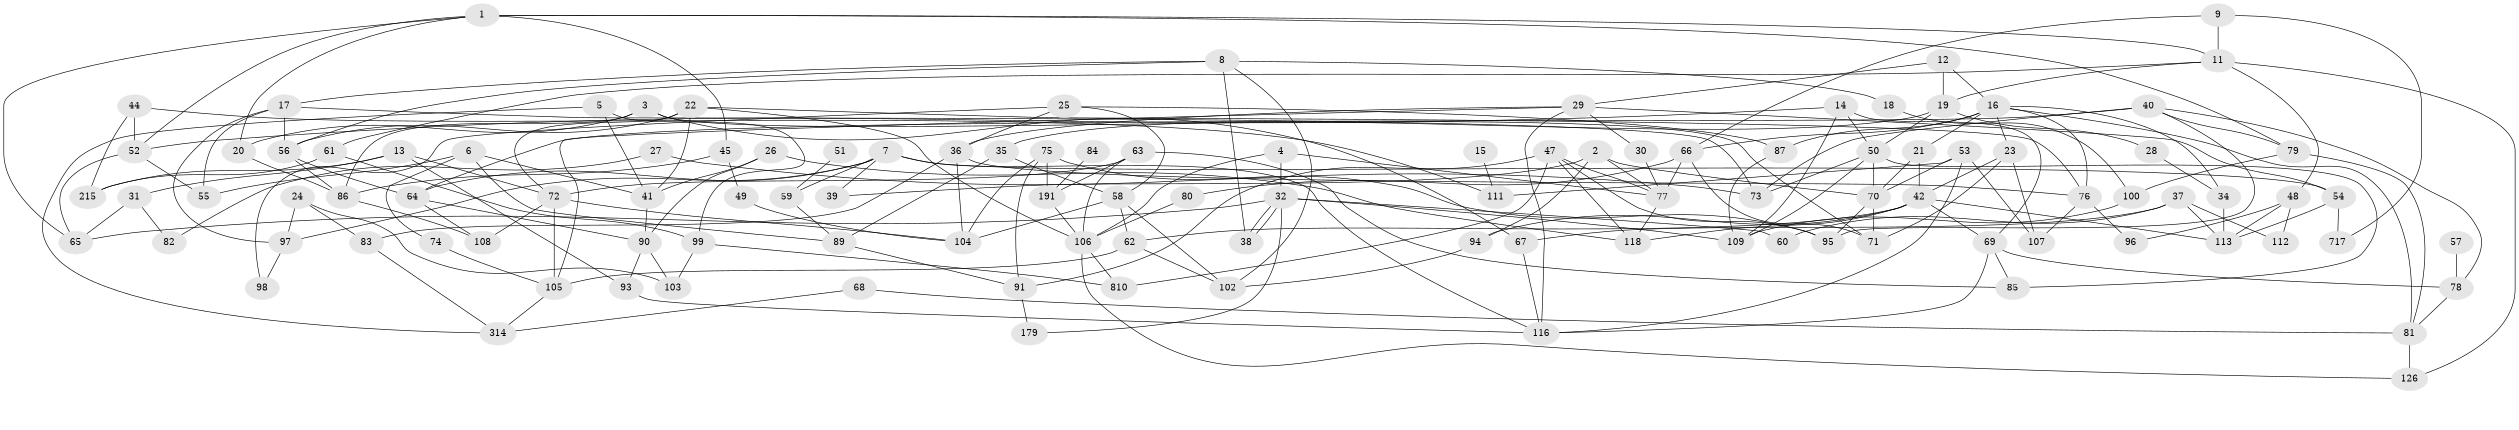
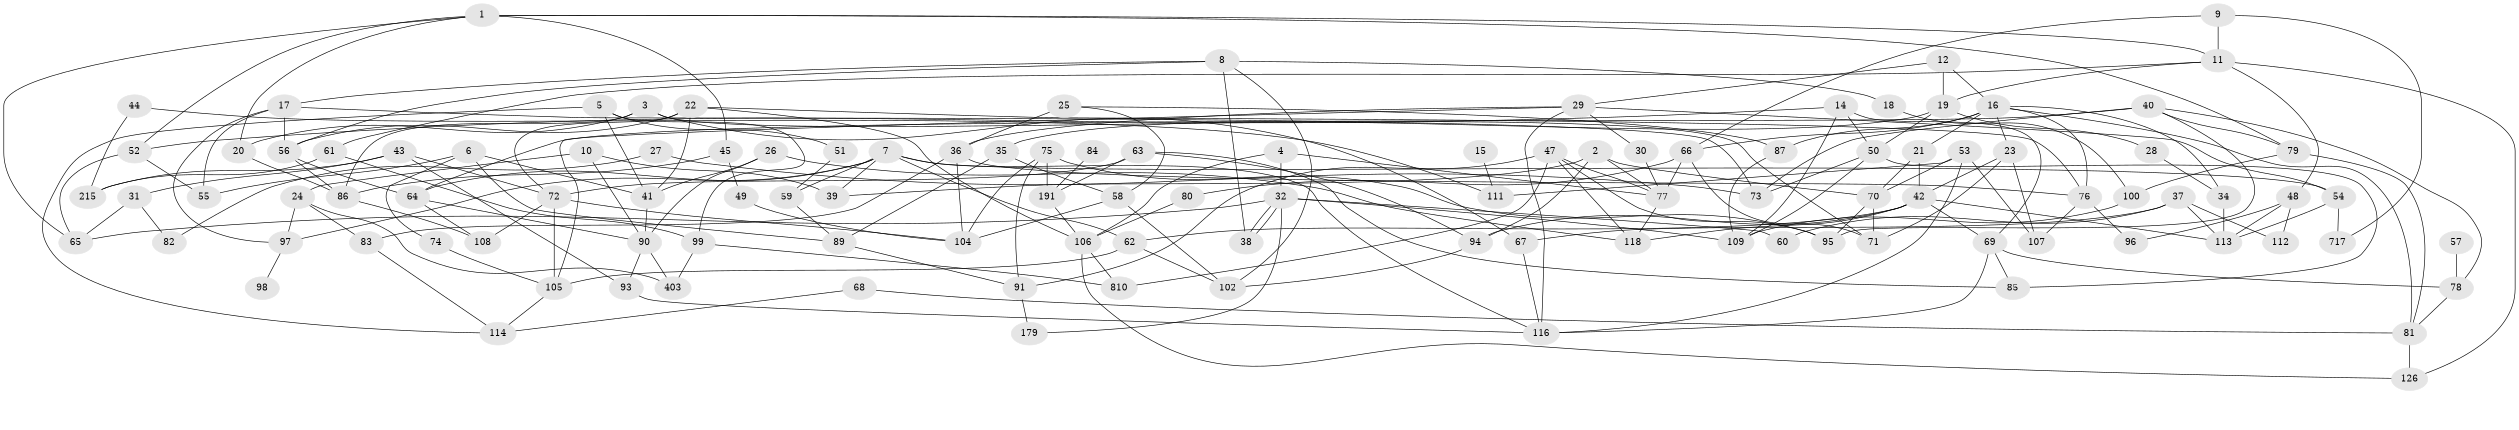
none -> (671, 127)
(135, 129) -> none
(472, 136) -> none
(399, 152) -> (399, 152)
none -> (586, 152)
(1874, 174) -> none
(1091, 193) -> (1353, 187)
(1124, 220) -> (1012, 204)
(673, 288) -> (673, 288)
(498, 334) -> (498, 334)
